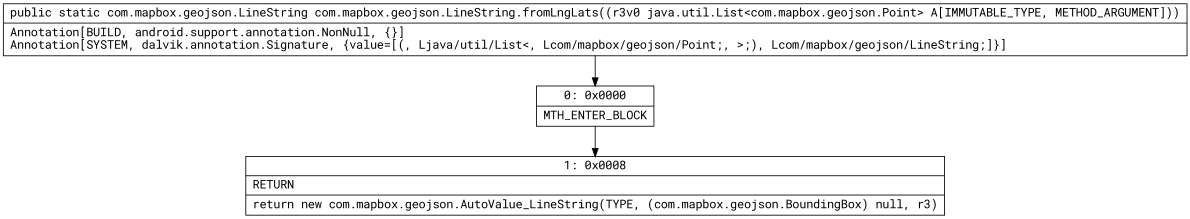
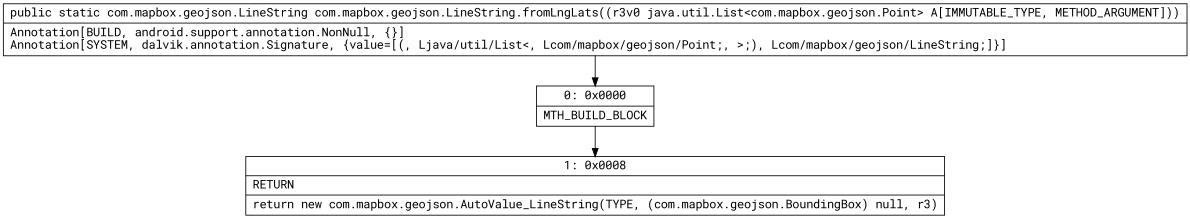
(595, 116) -> (595, 116)
